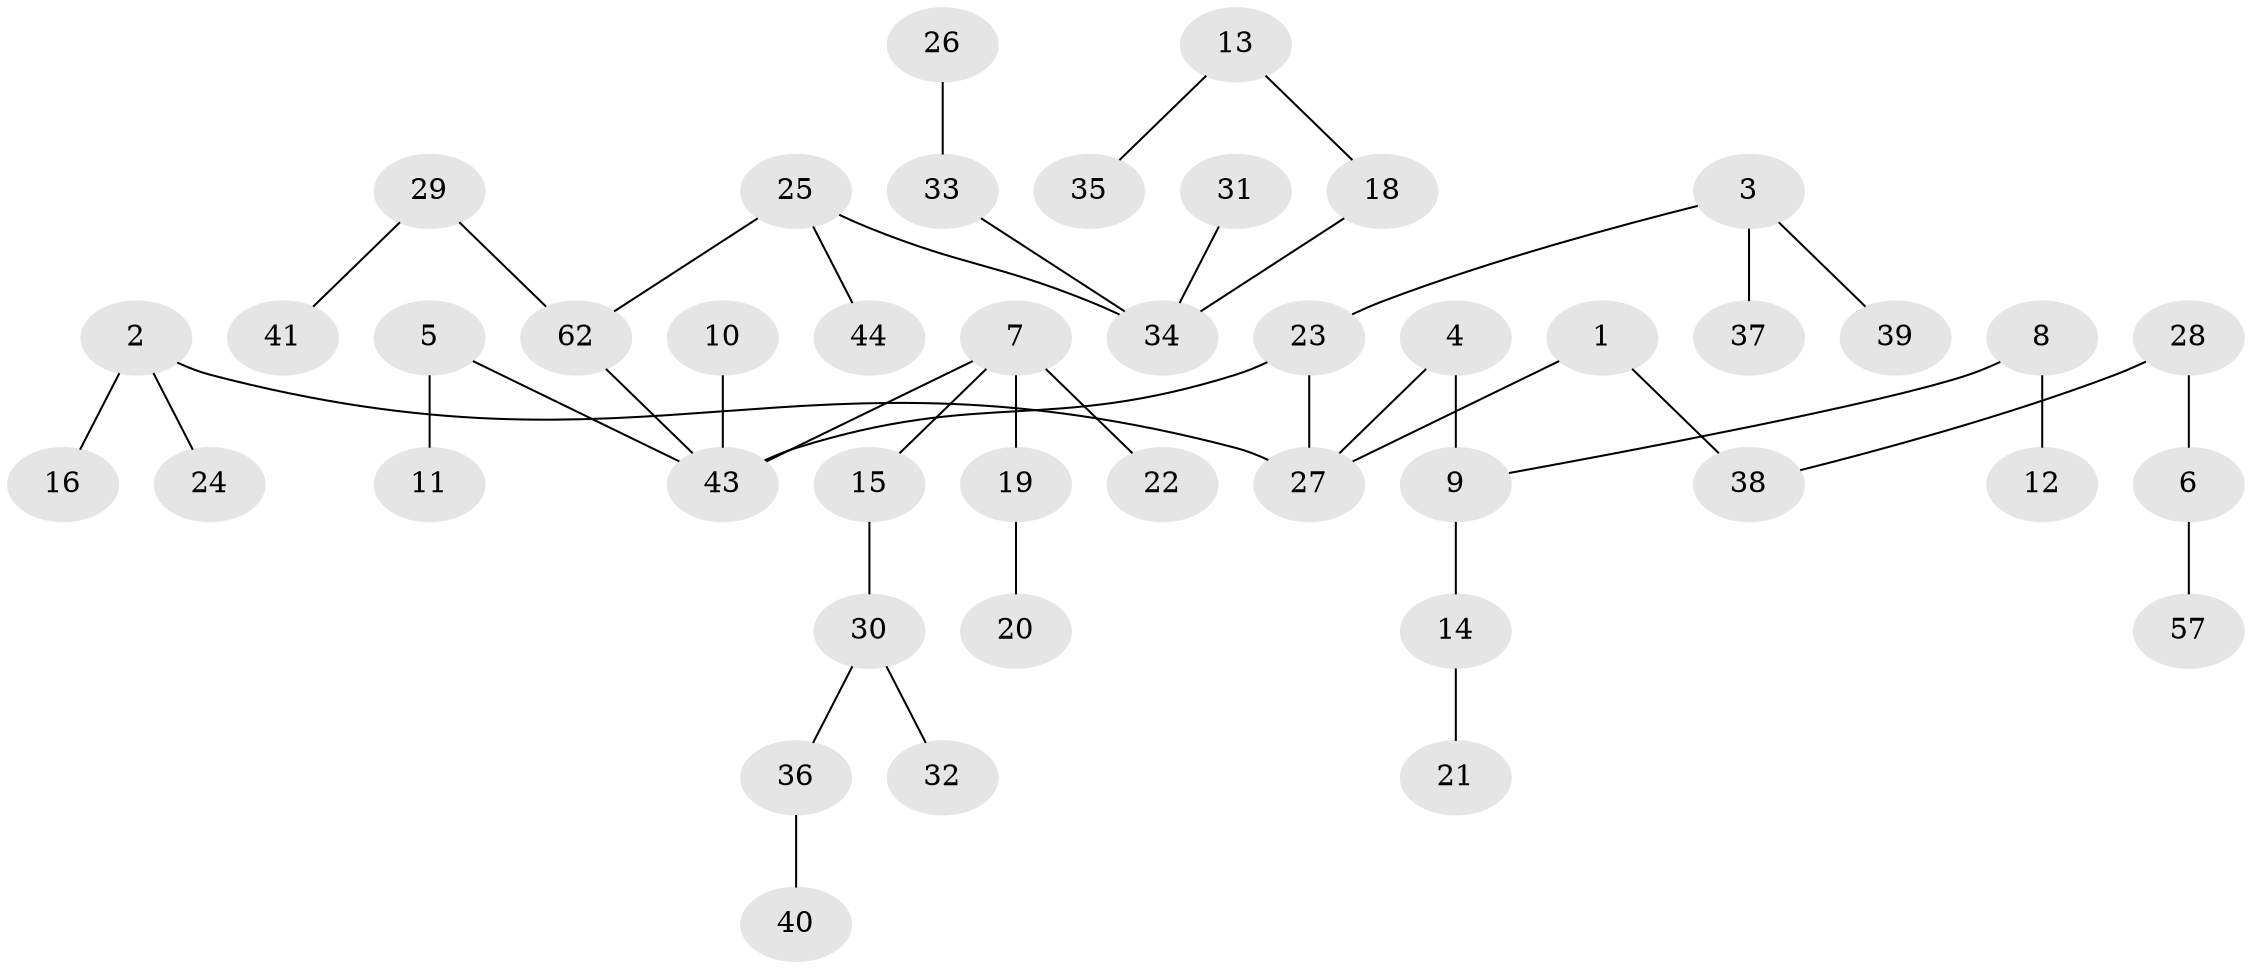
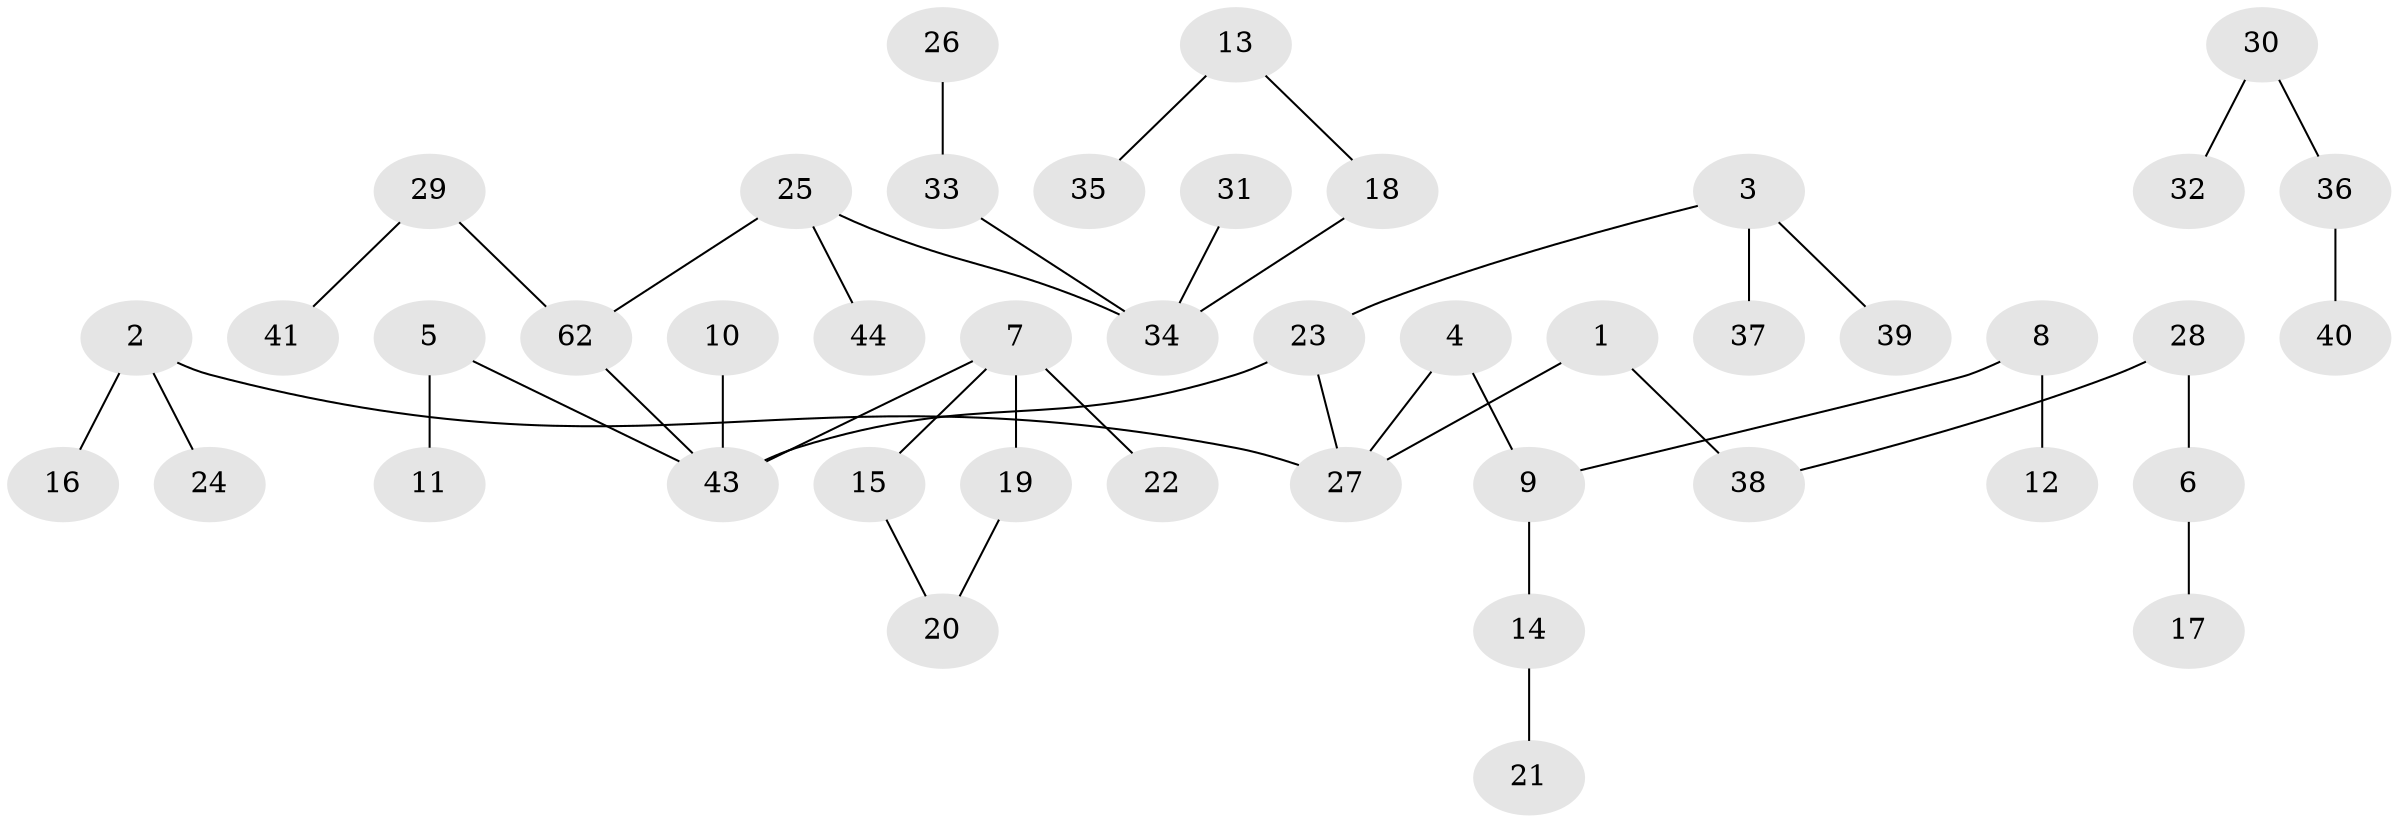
(869, 558) -> (906, 558)
(2189, 631) -> (2189, 631)
